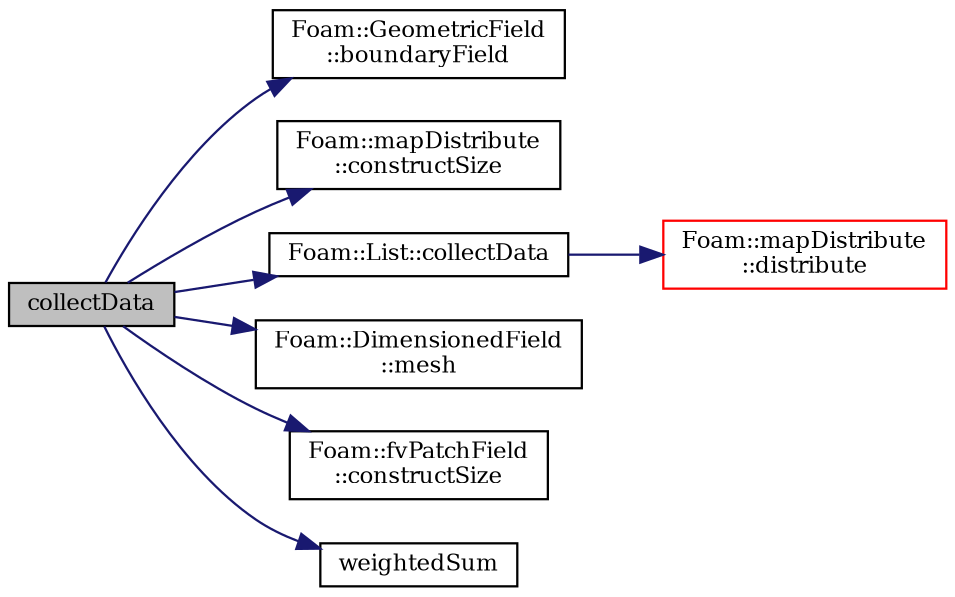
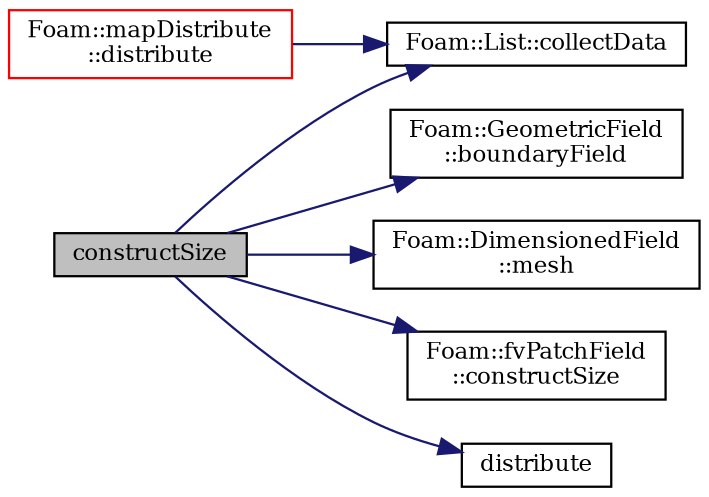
(419, 155) -> none
(604, 255) -> (328, 44)
(92, 304) -> (151, 255)
(419, 565) -> (537, 465)
